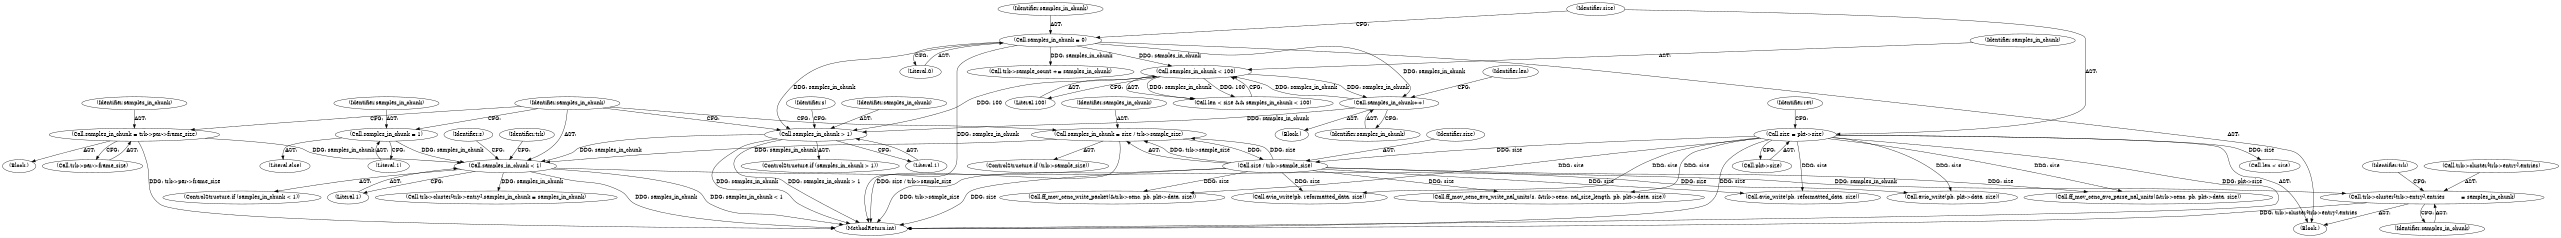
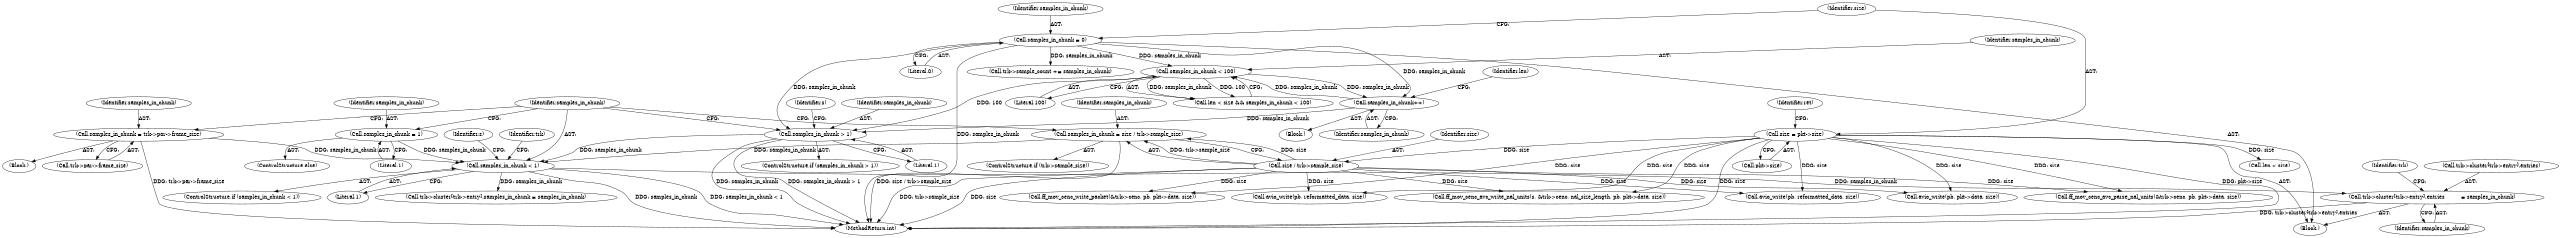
(1255, 150) -> (1258, 150)
(285, 166) -> (287, 166)
